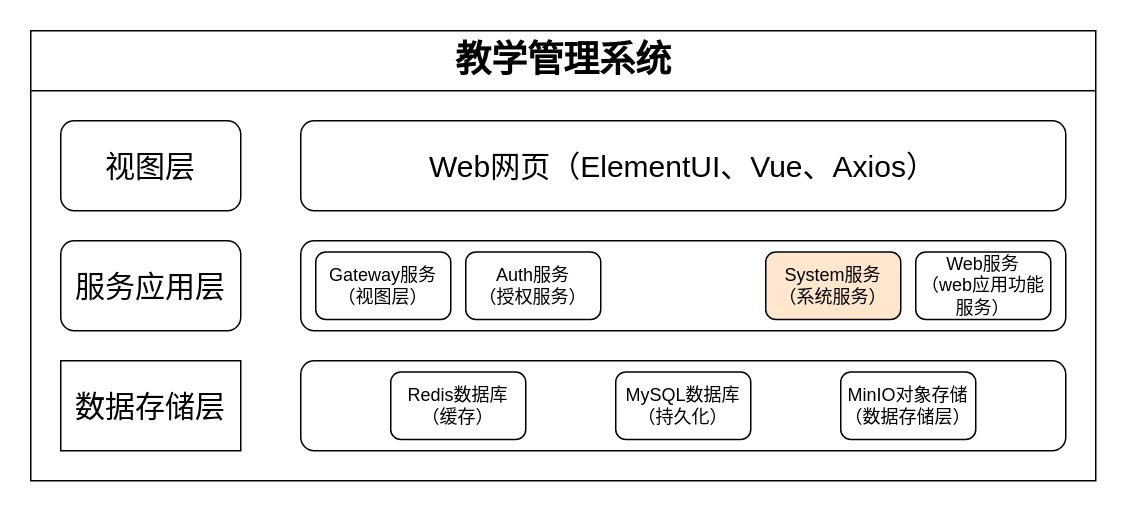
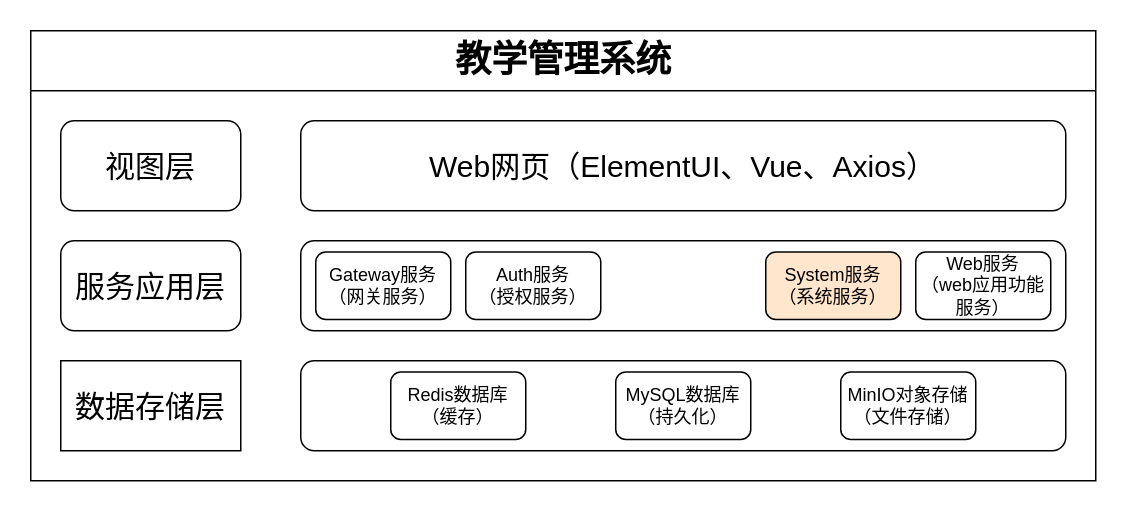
(383, 286) -> (383, 286)
(908, 406) -> (908, 406)
